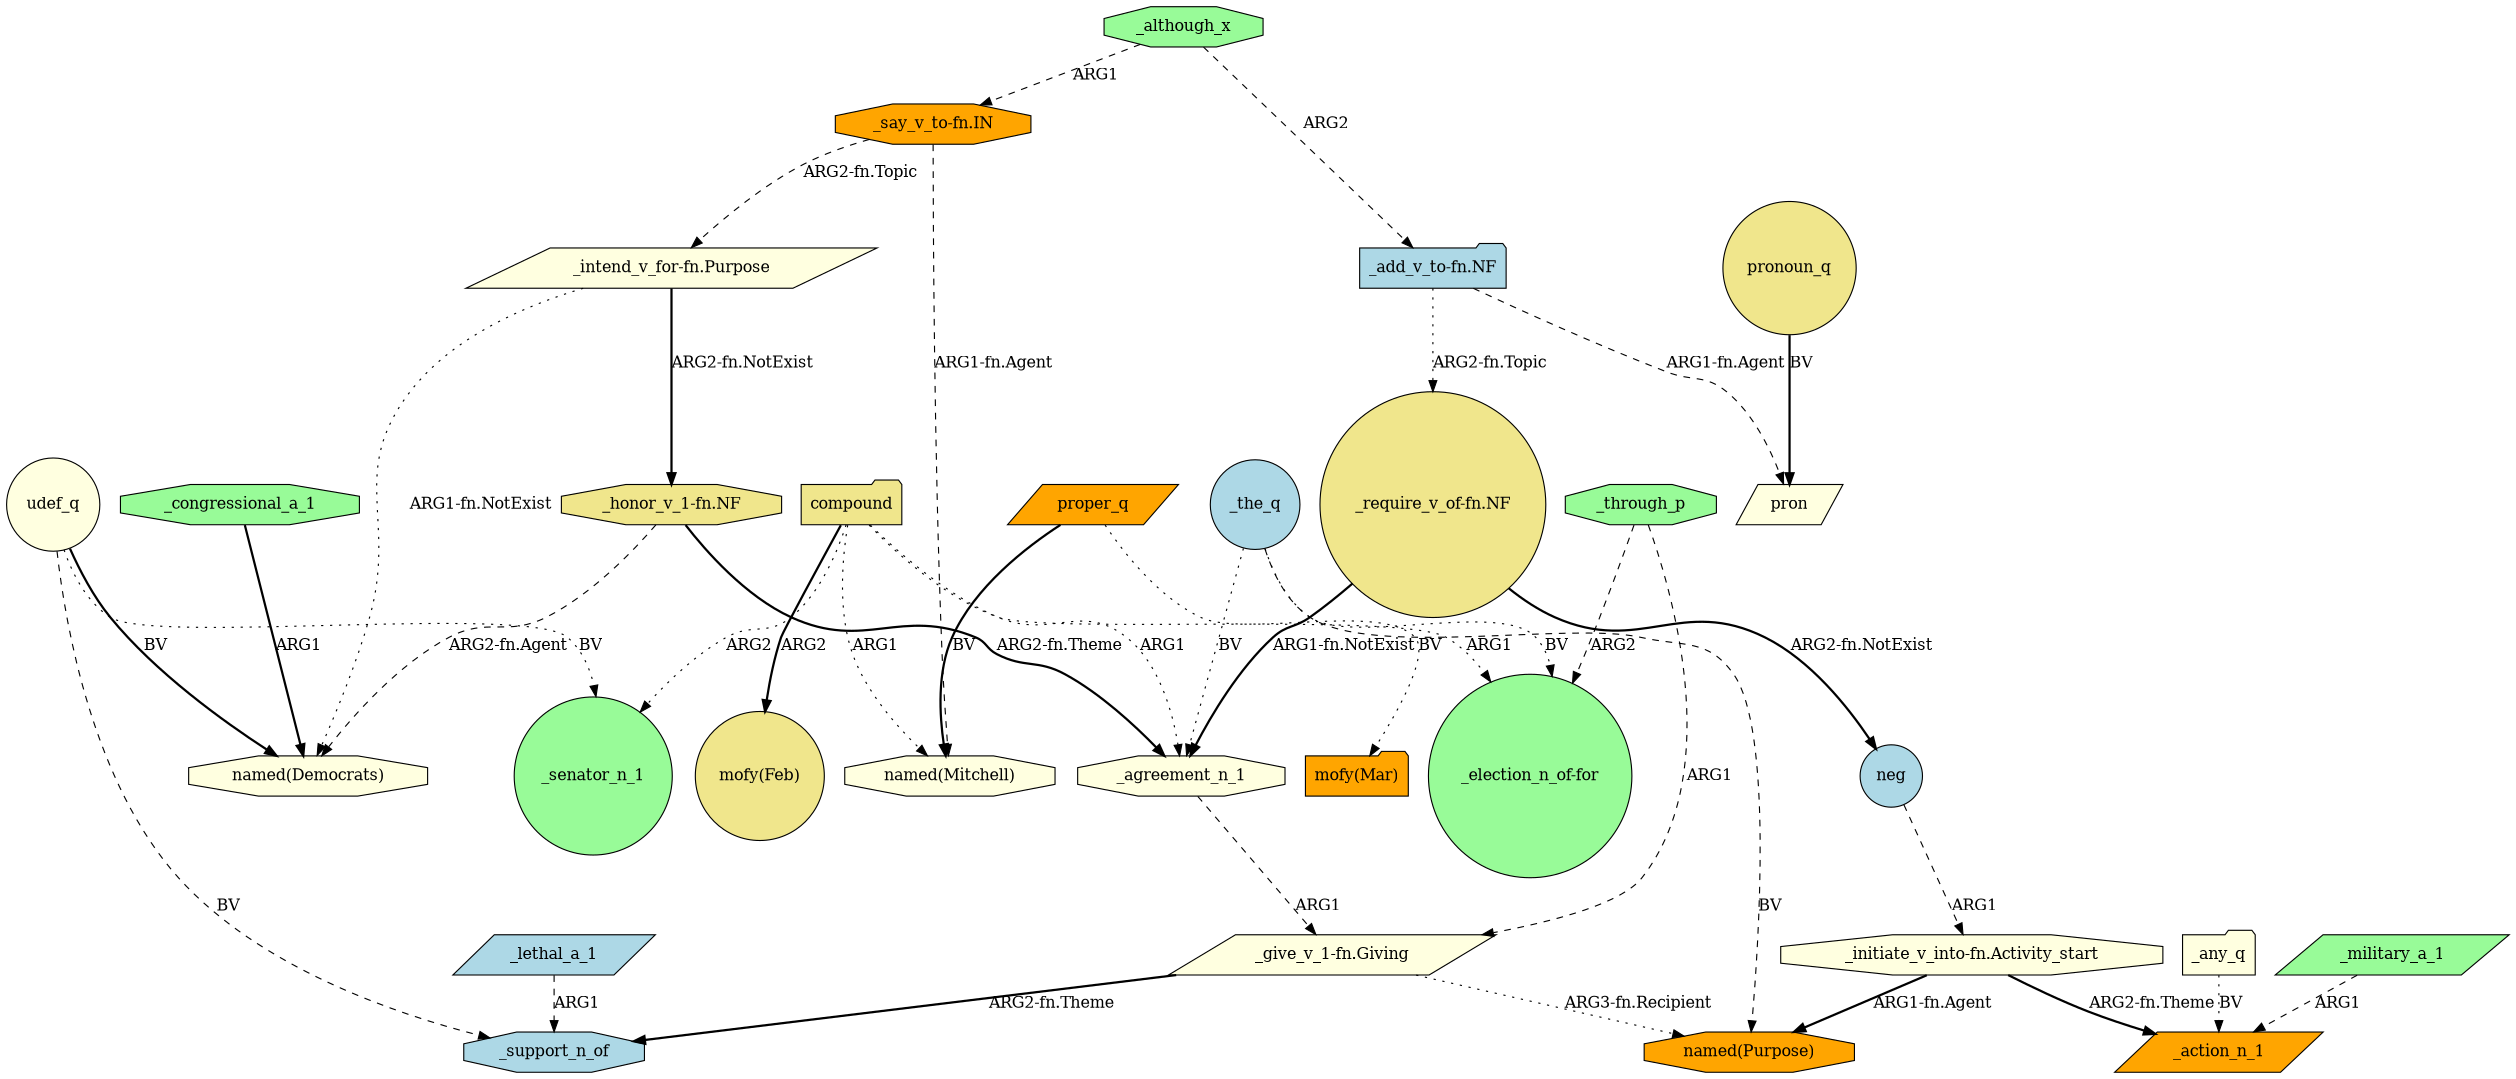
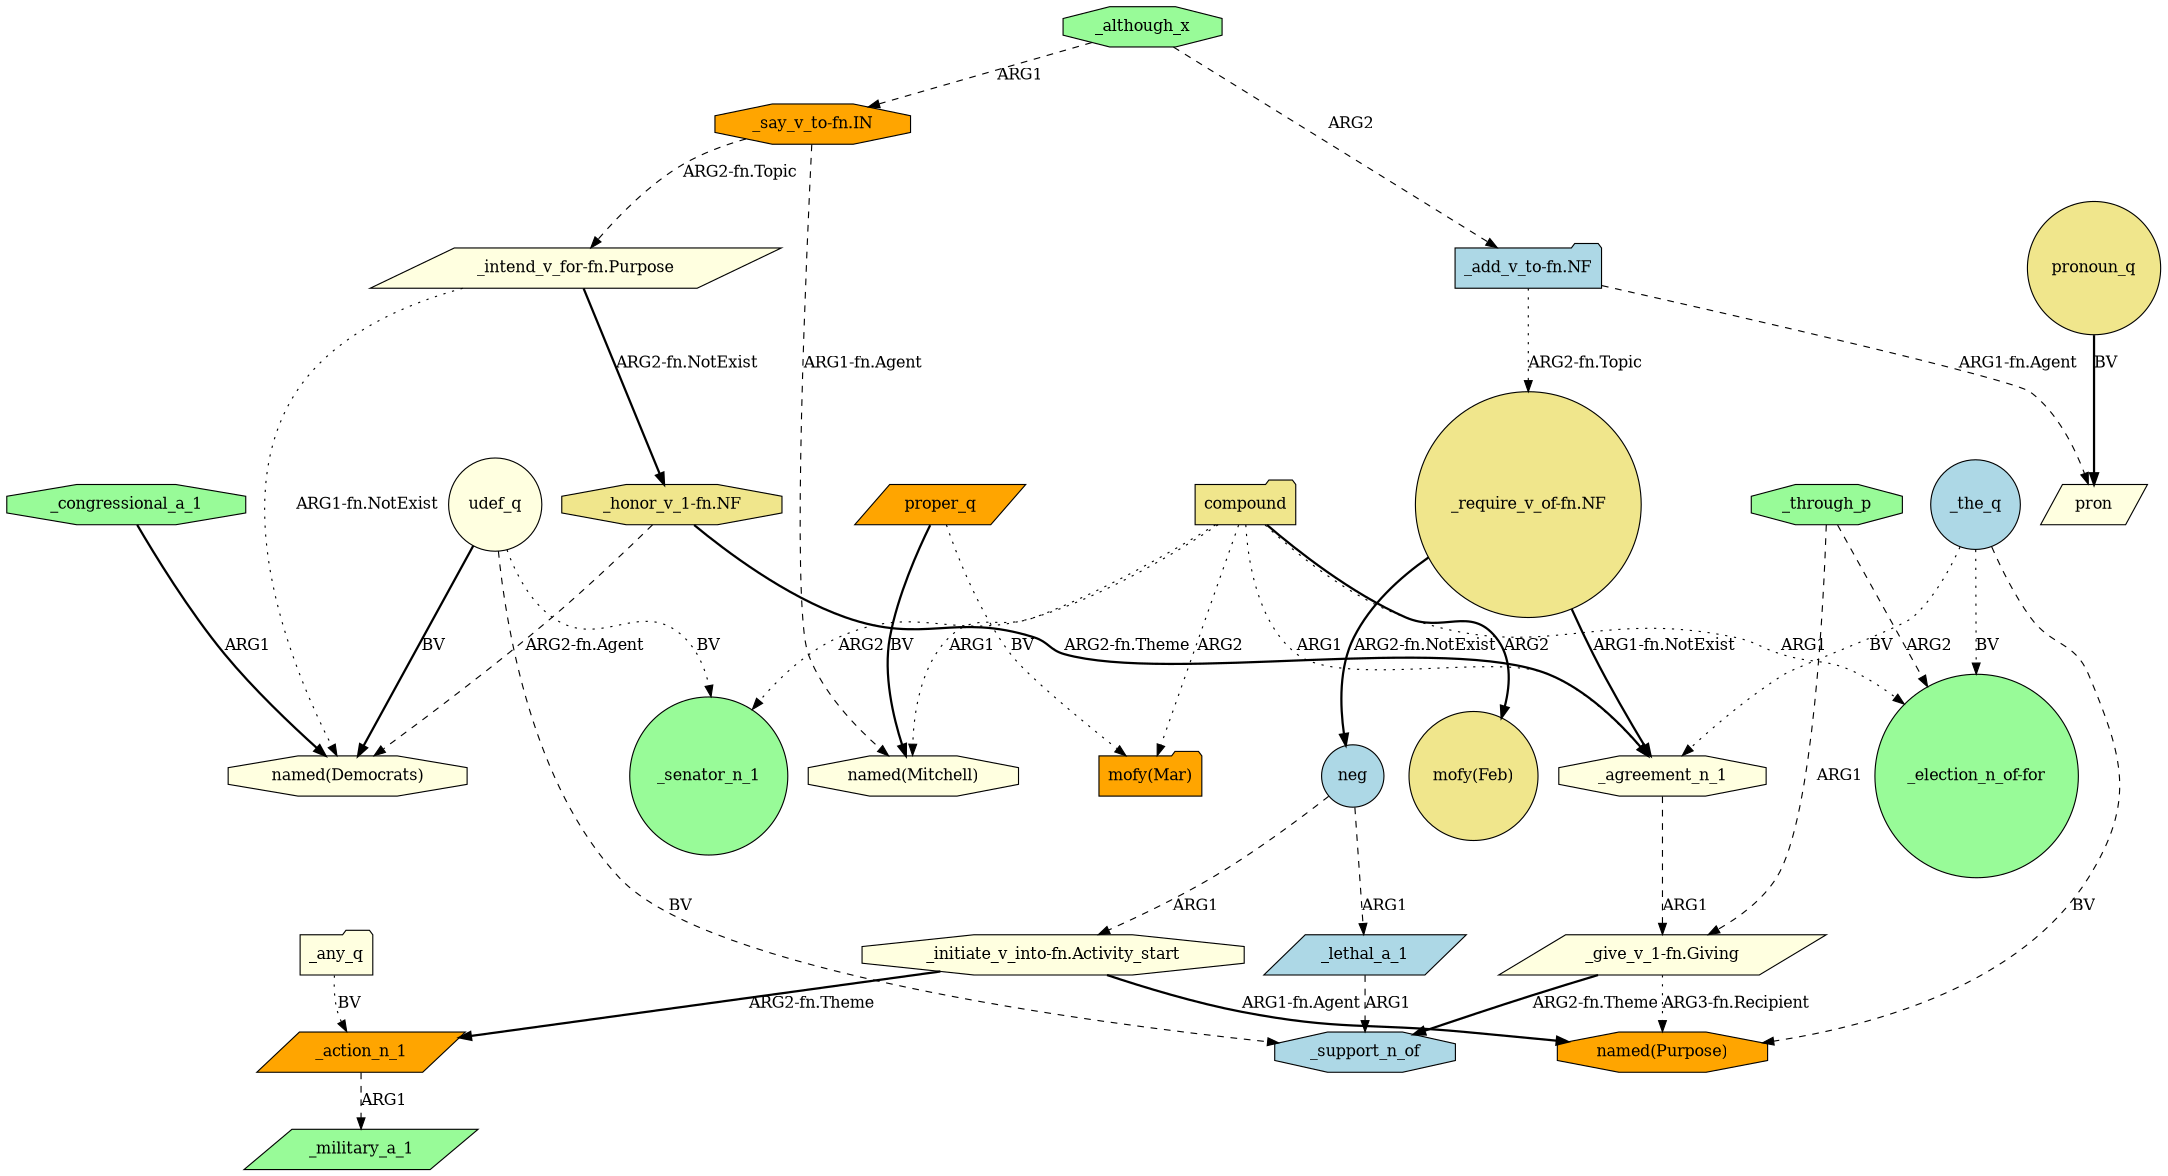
none -> (1200, 635)
none -> (1359, 865)
(2310, 1001) -> (361, 1095)
